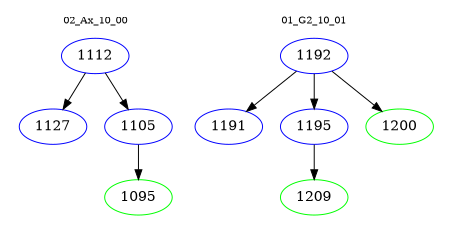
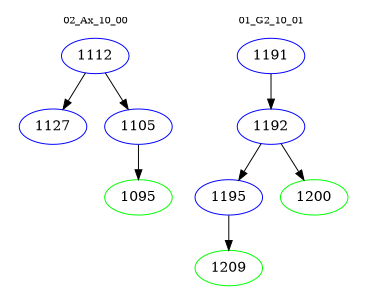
(276, 88) -> (271, 87)
